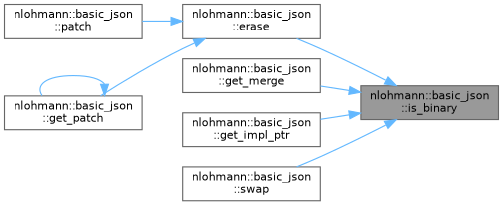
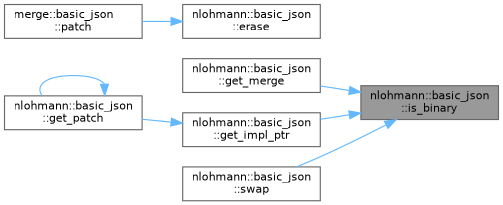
(73, 21) -> (73, 21)
(342, 58) -> none
(147, 68) -> (157, 121)
